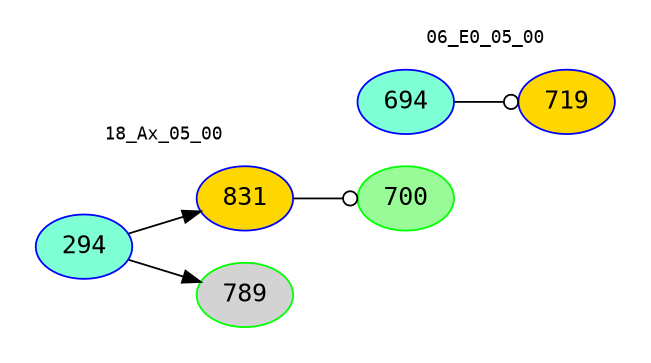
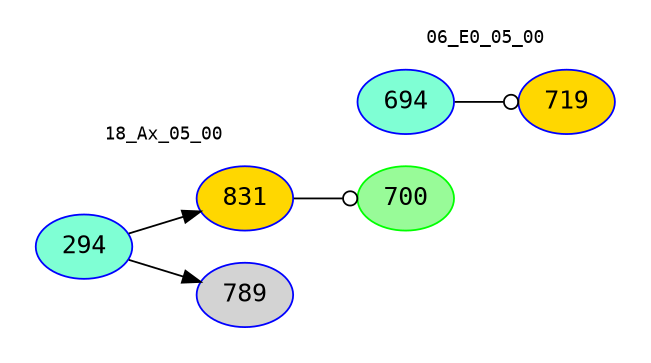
(245, 295) -> (245, 295)
